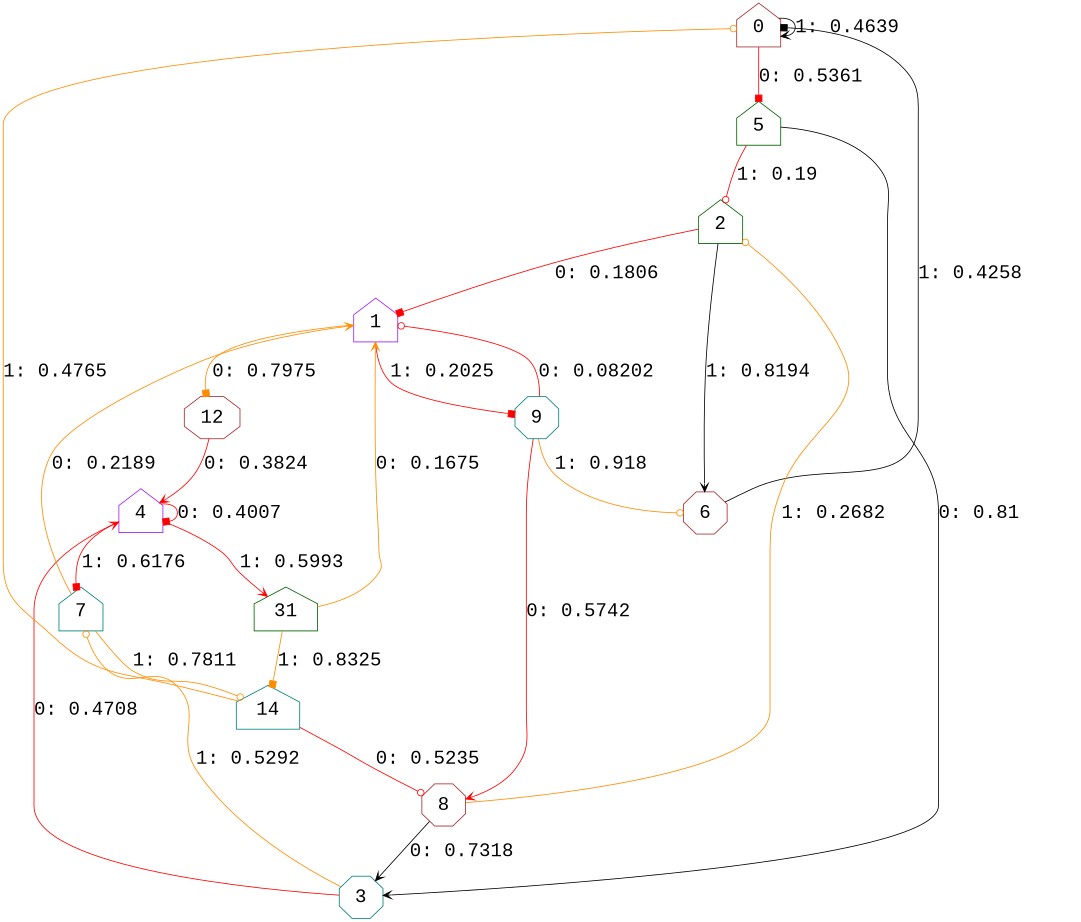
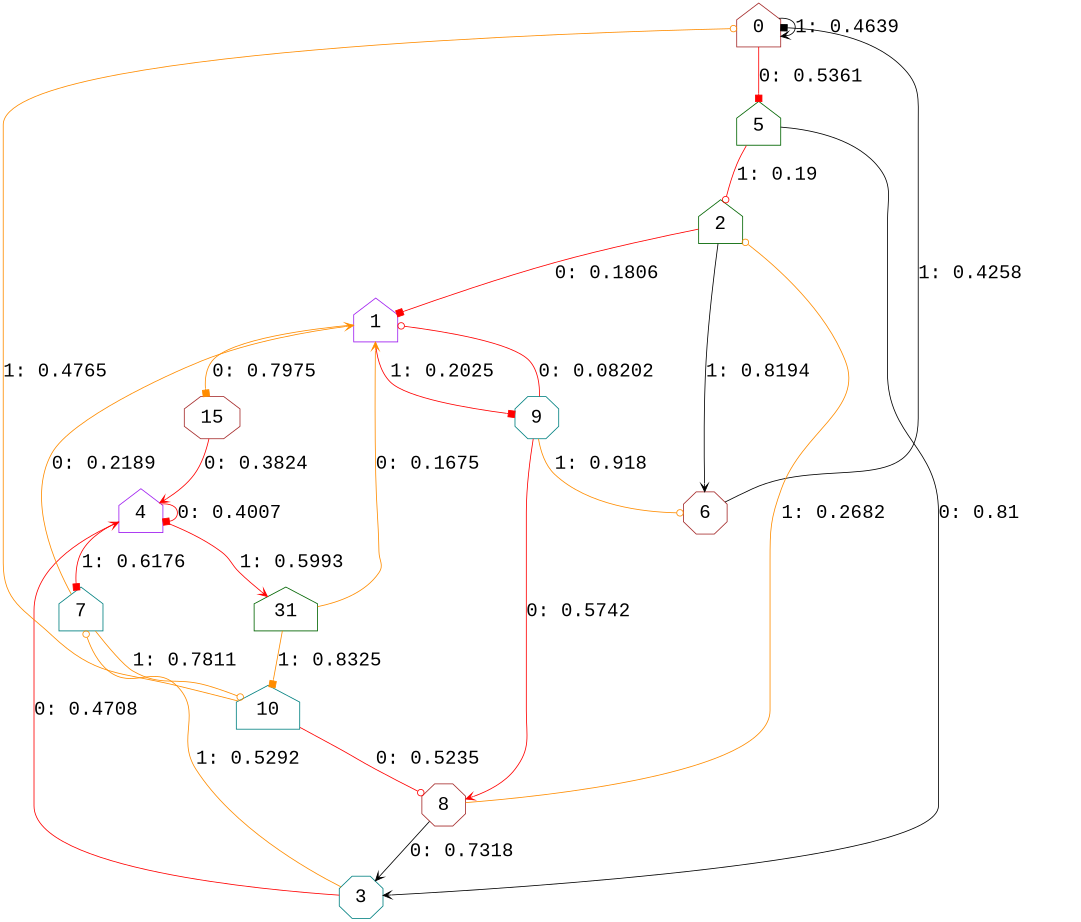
(212, 418) -> (212, 418)
(268, 710) -> (268, 710)
